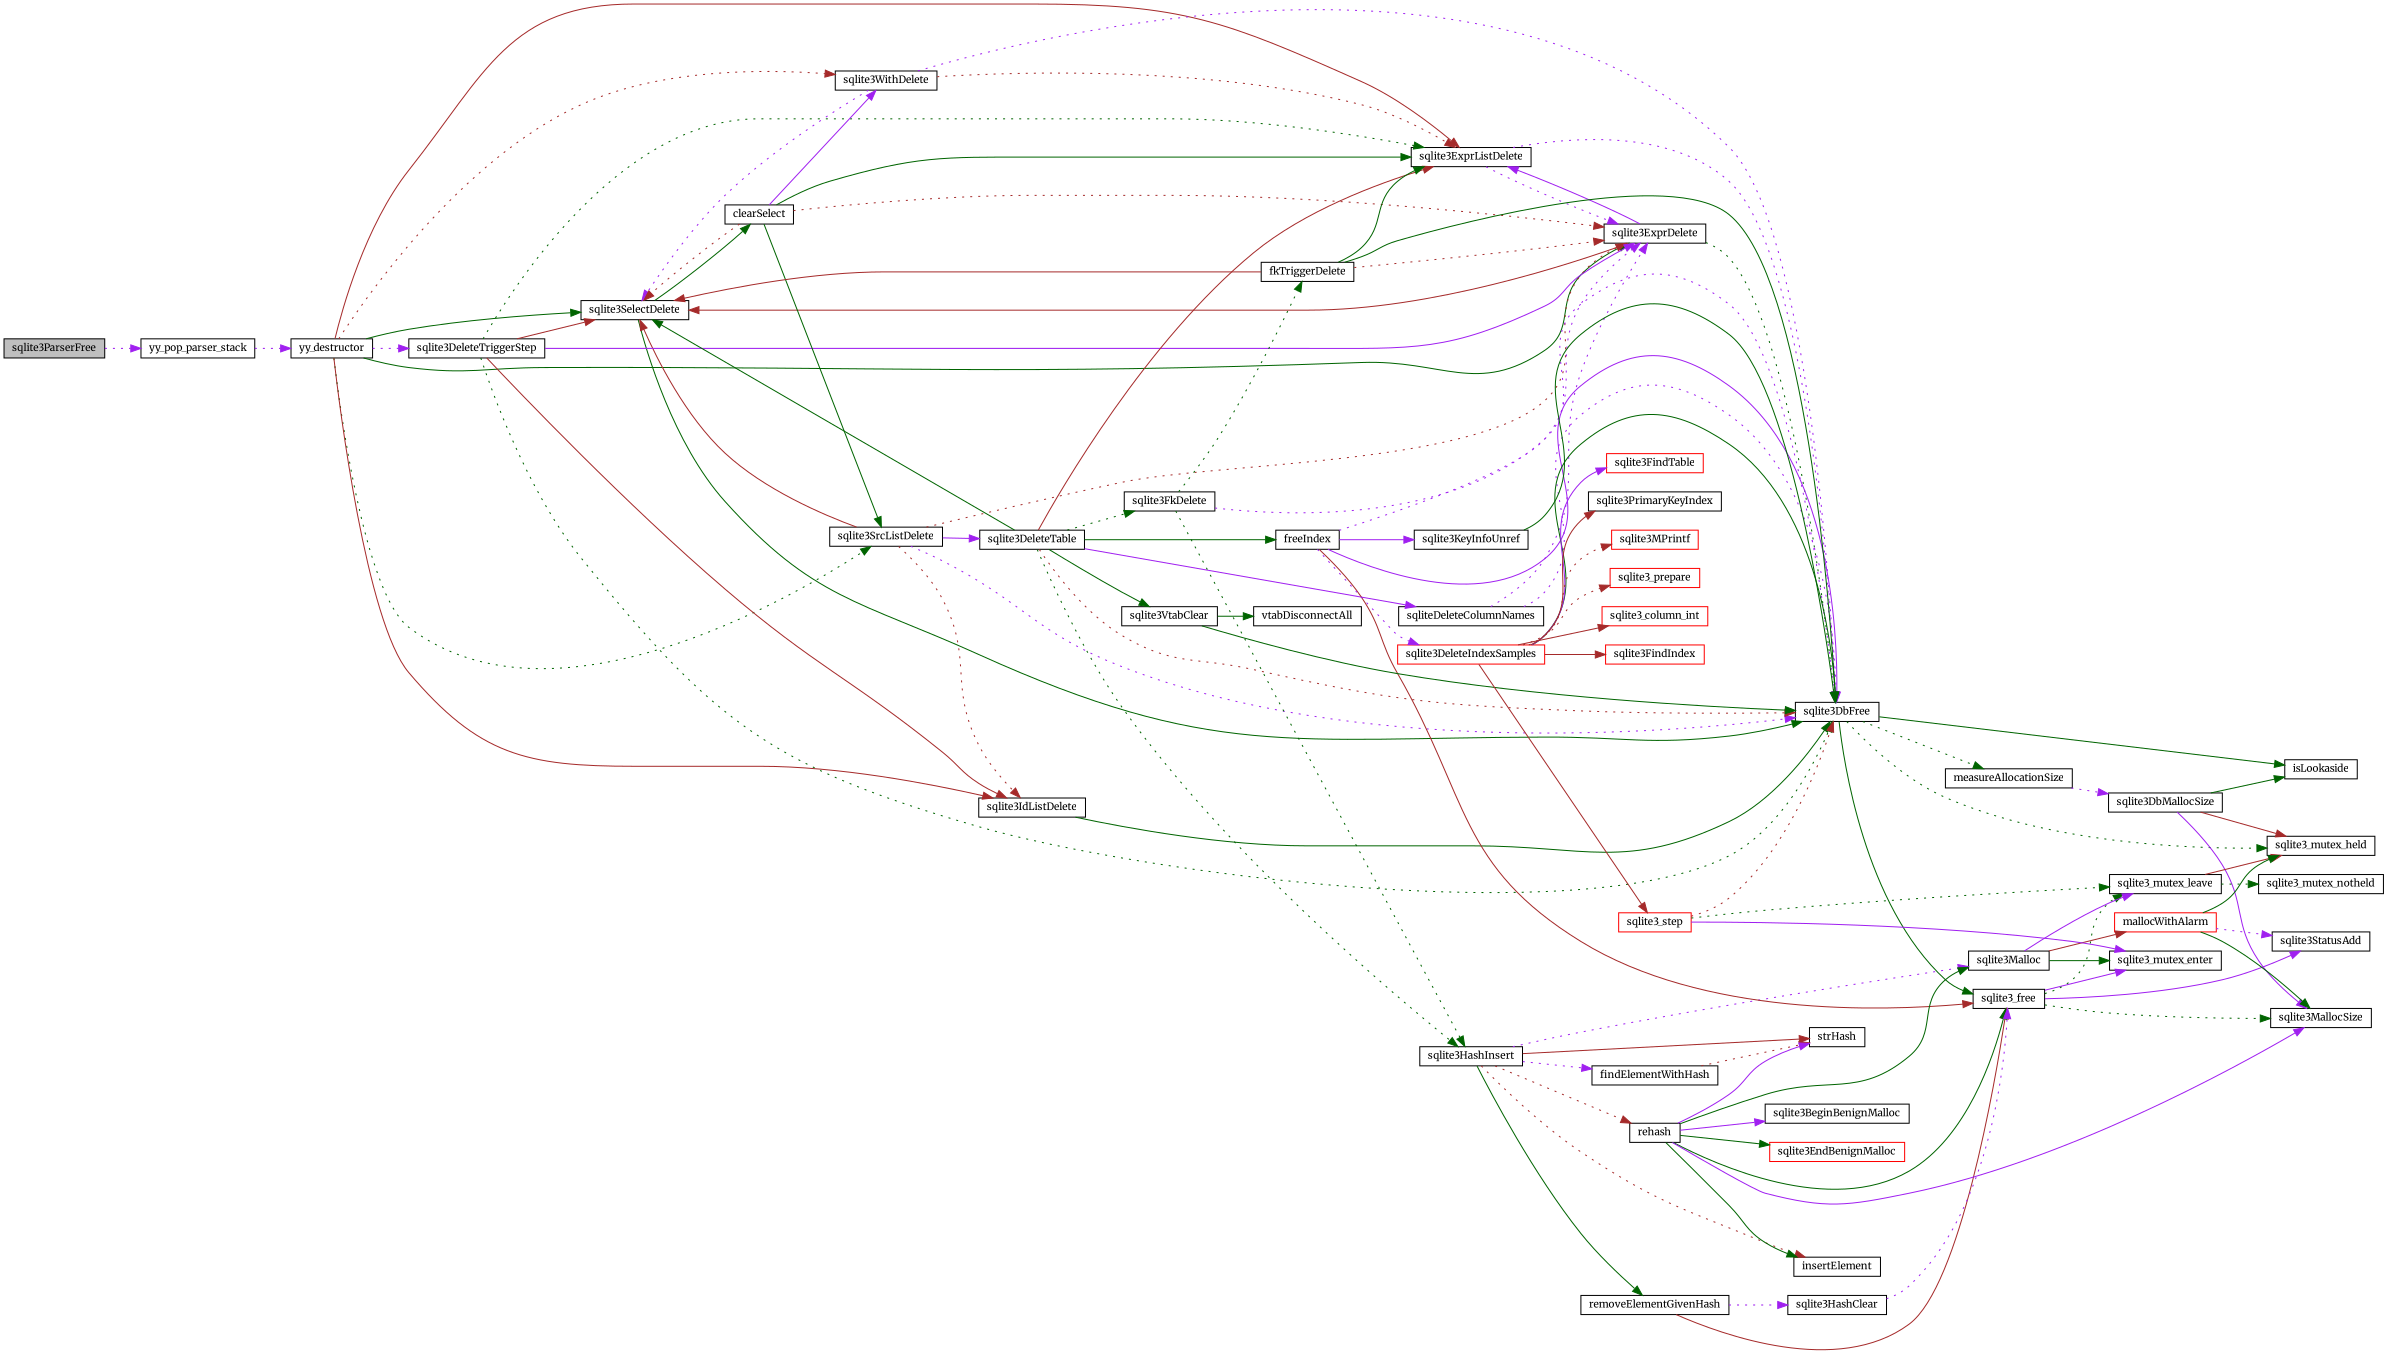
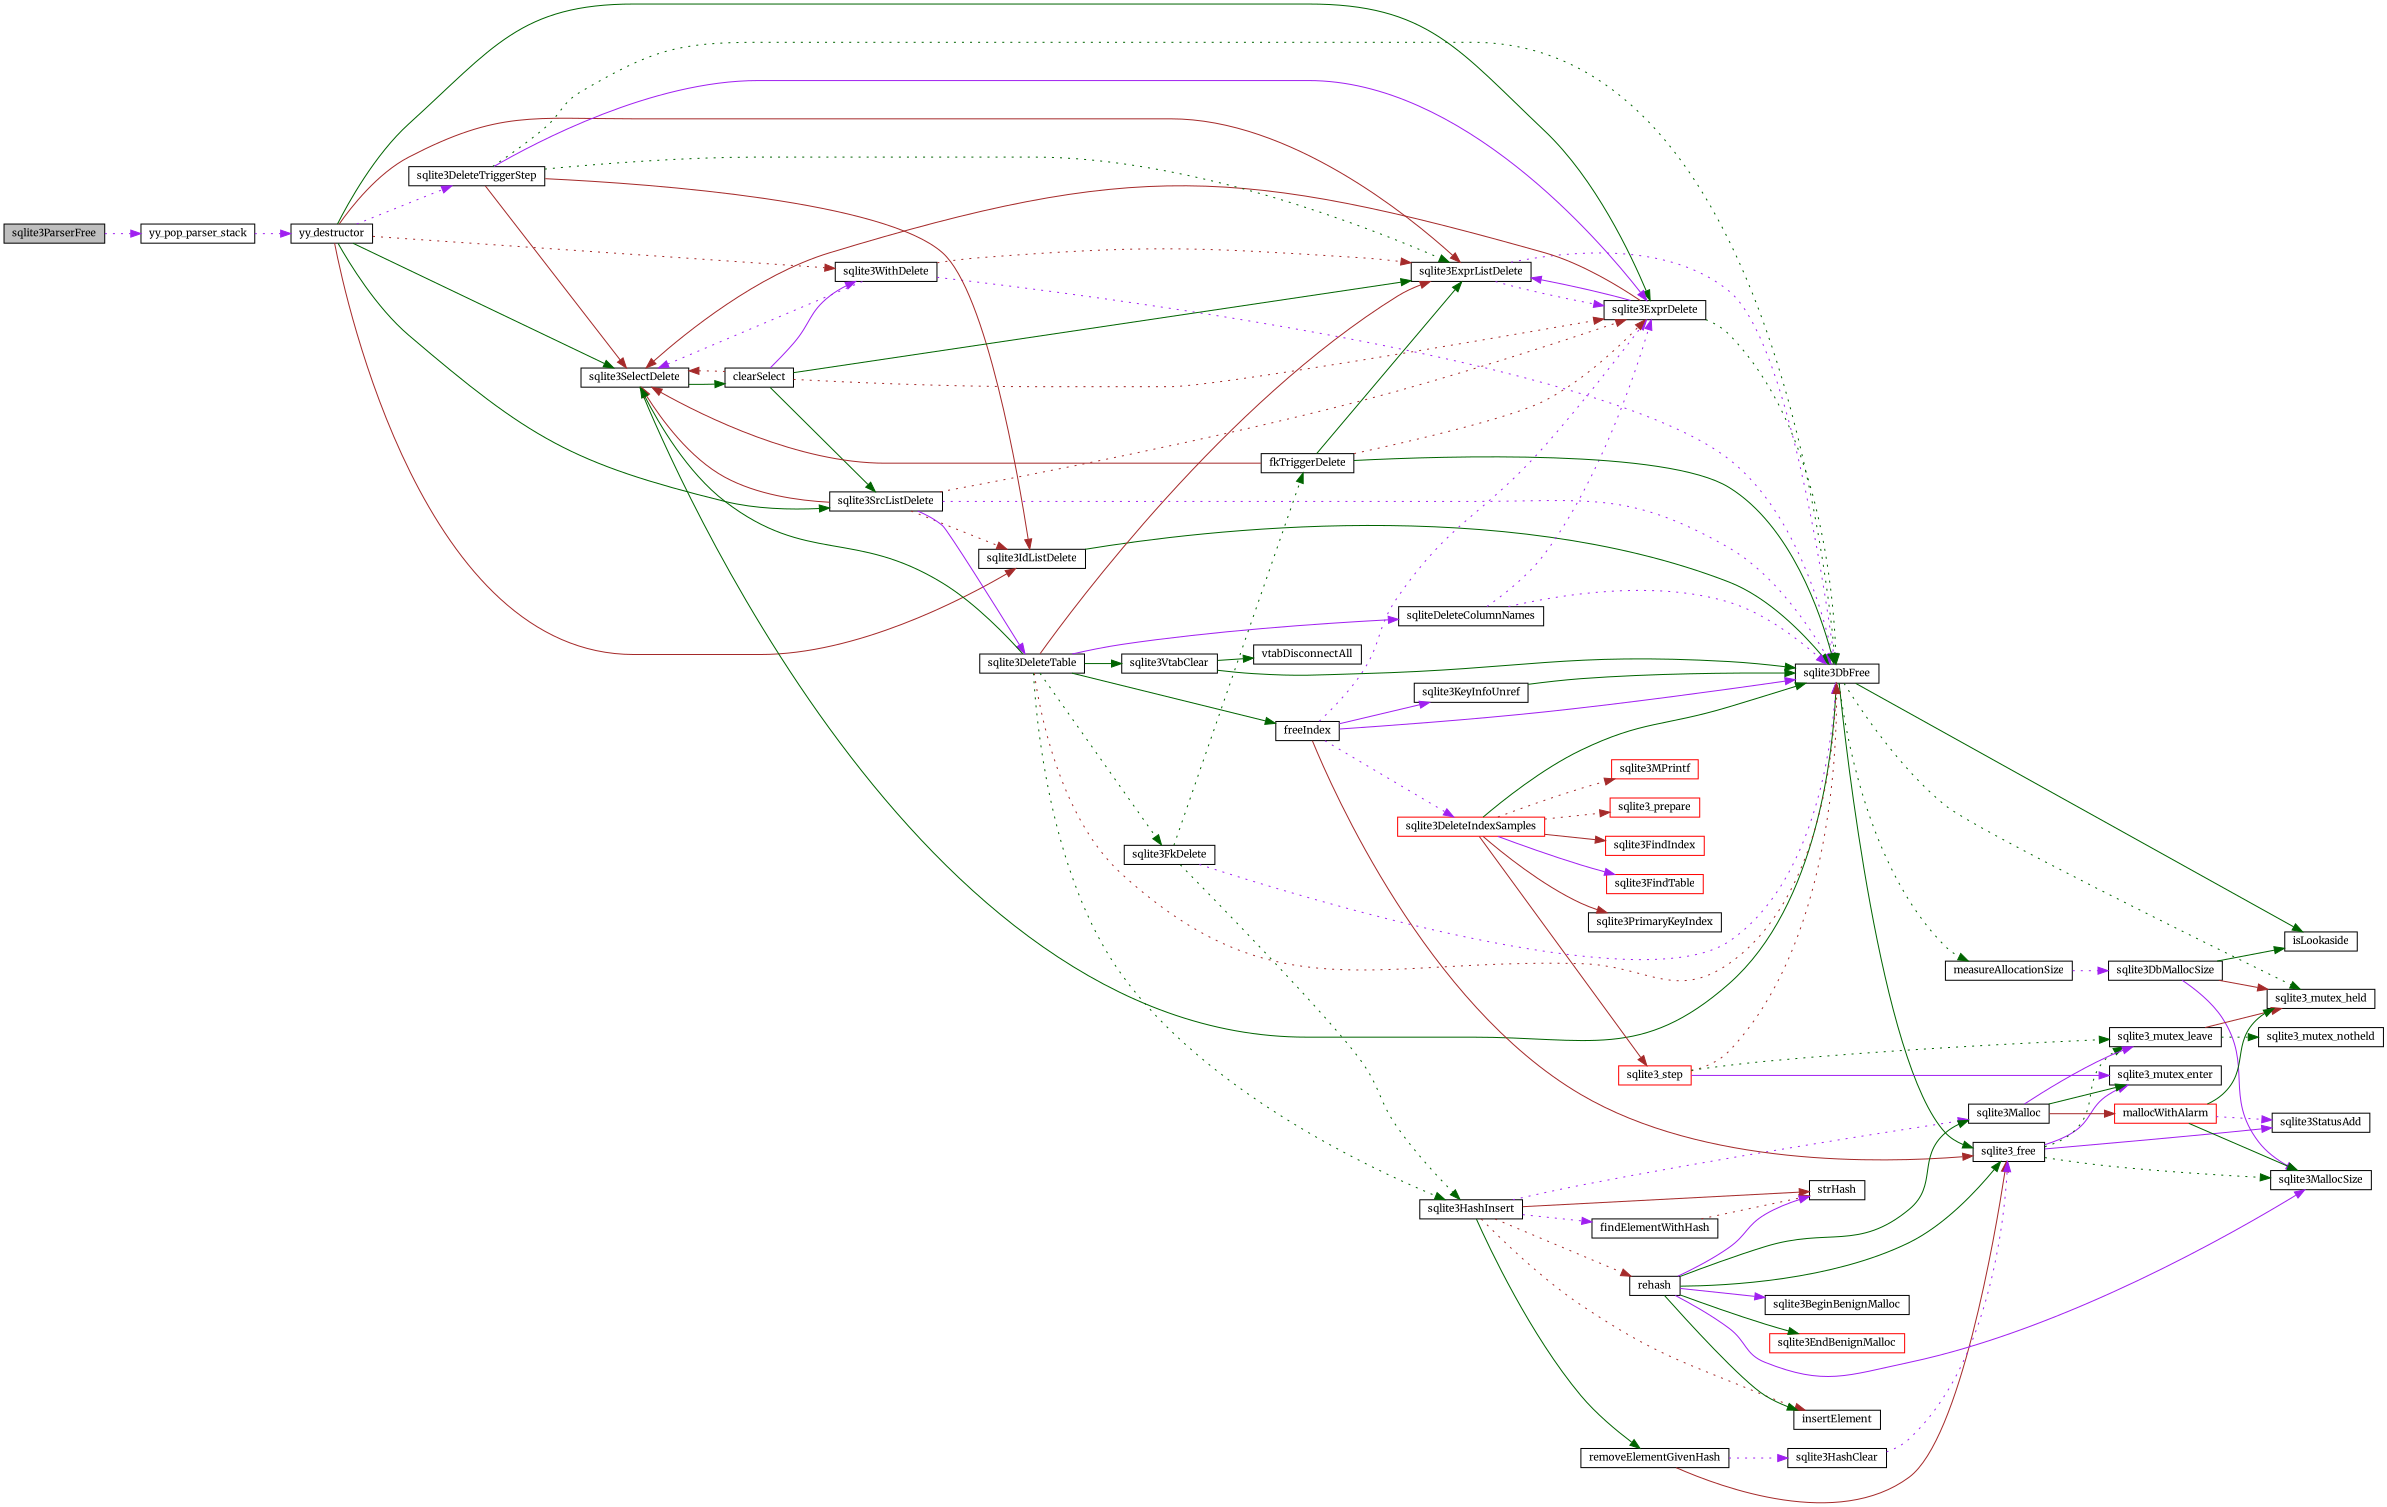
(1655, 616) -> none
(503, 664) -> (545, 437)
